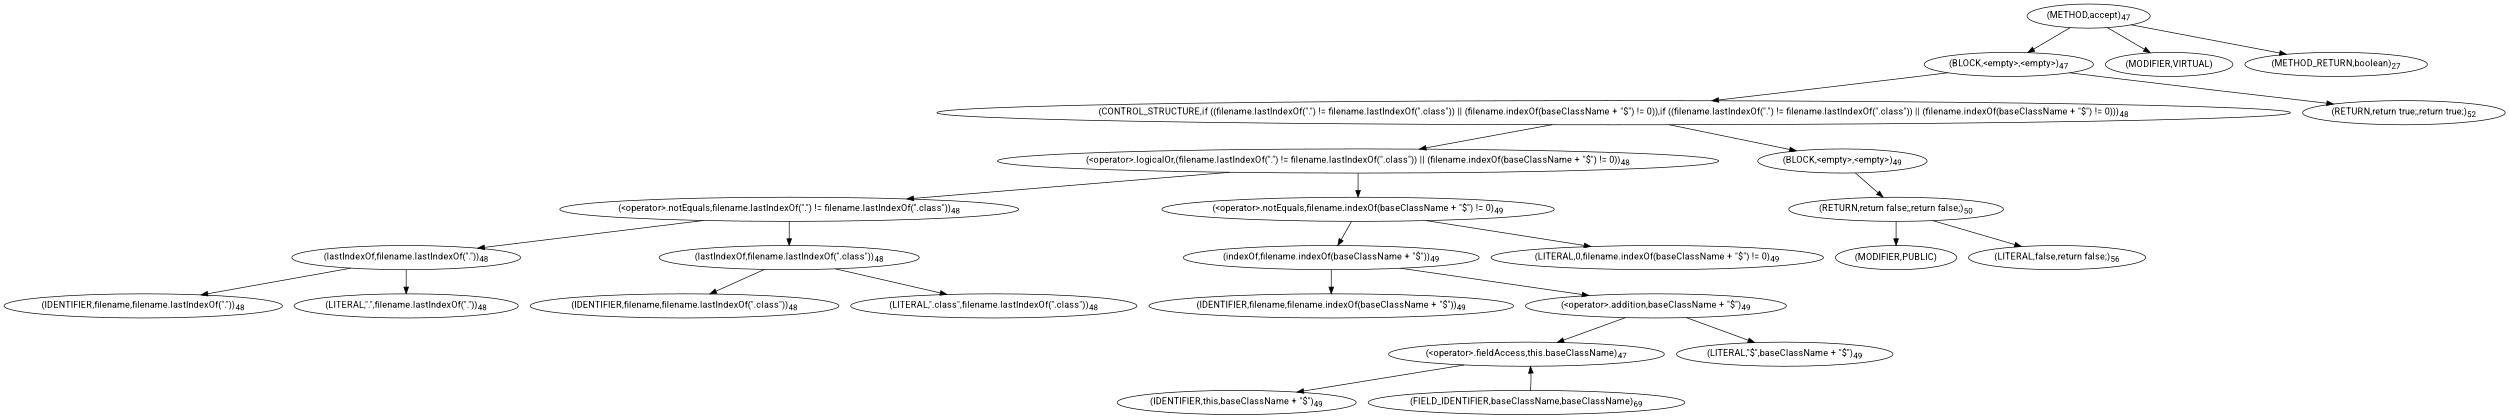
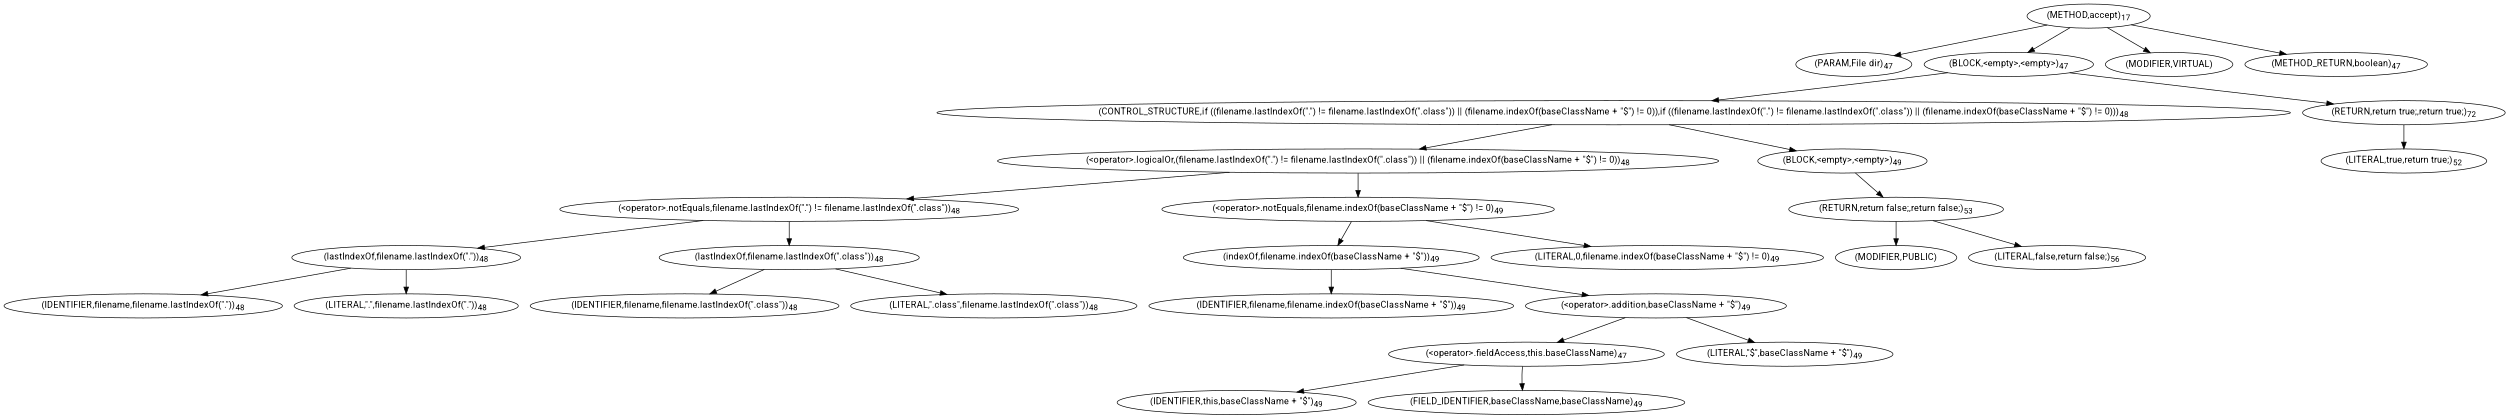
(2126, 15) -> (2126, 15)
(2396, 63) -> (2396, 63)
none -> (1854, 64)
(2472, 112) -> (2472, 112)
none -> (2404, 161)
(1969, 208) -> (1969, 208)
(1531, 382) -> (1522, 375)
(1638, 401) -> (1638, 401)
